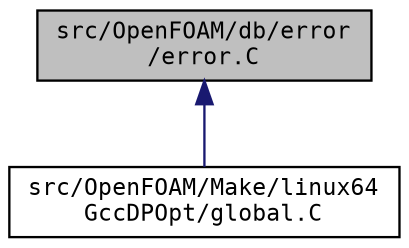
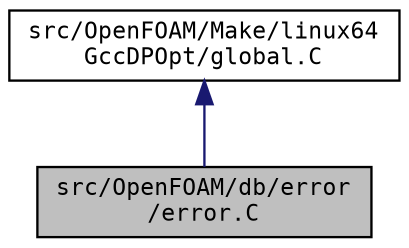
(204, 136) -> (204, 136)
